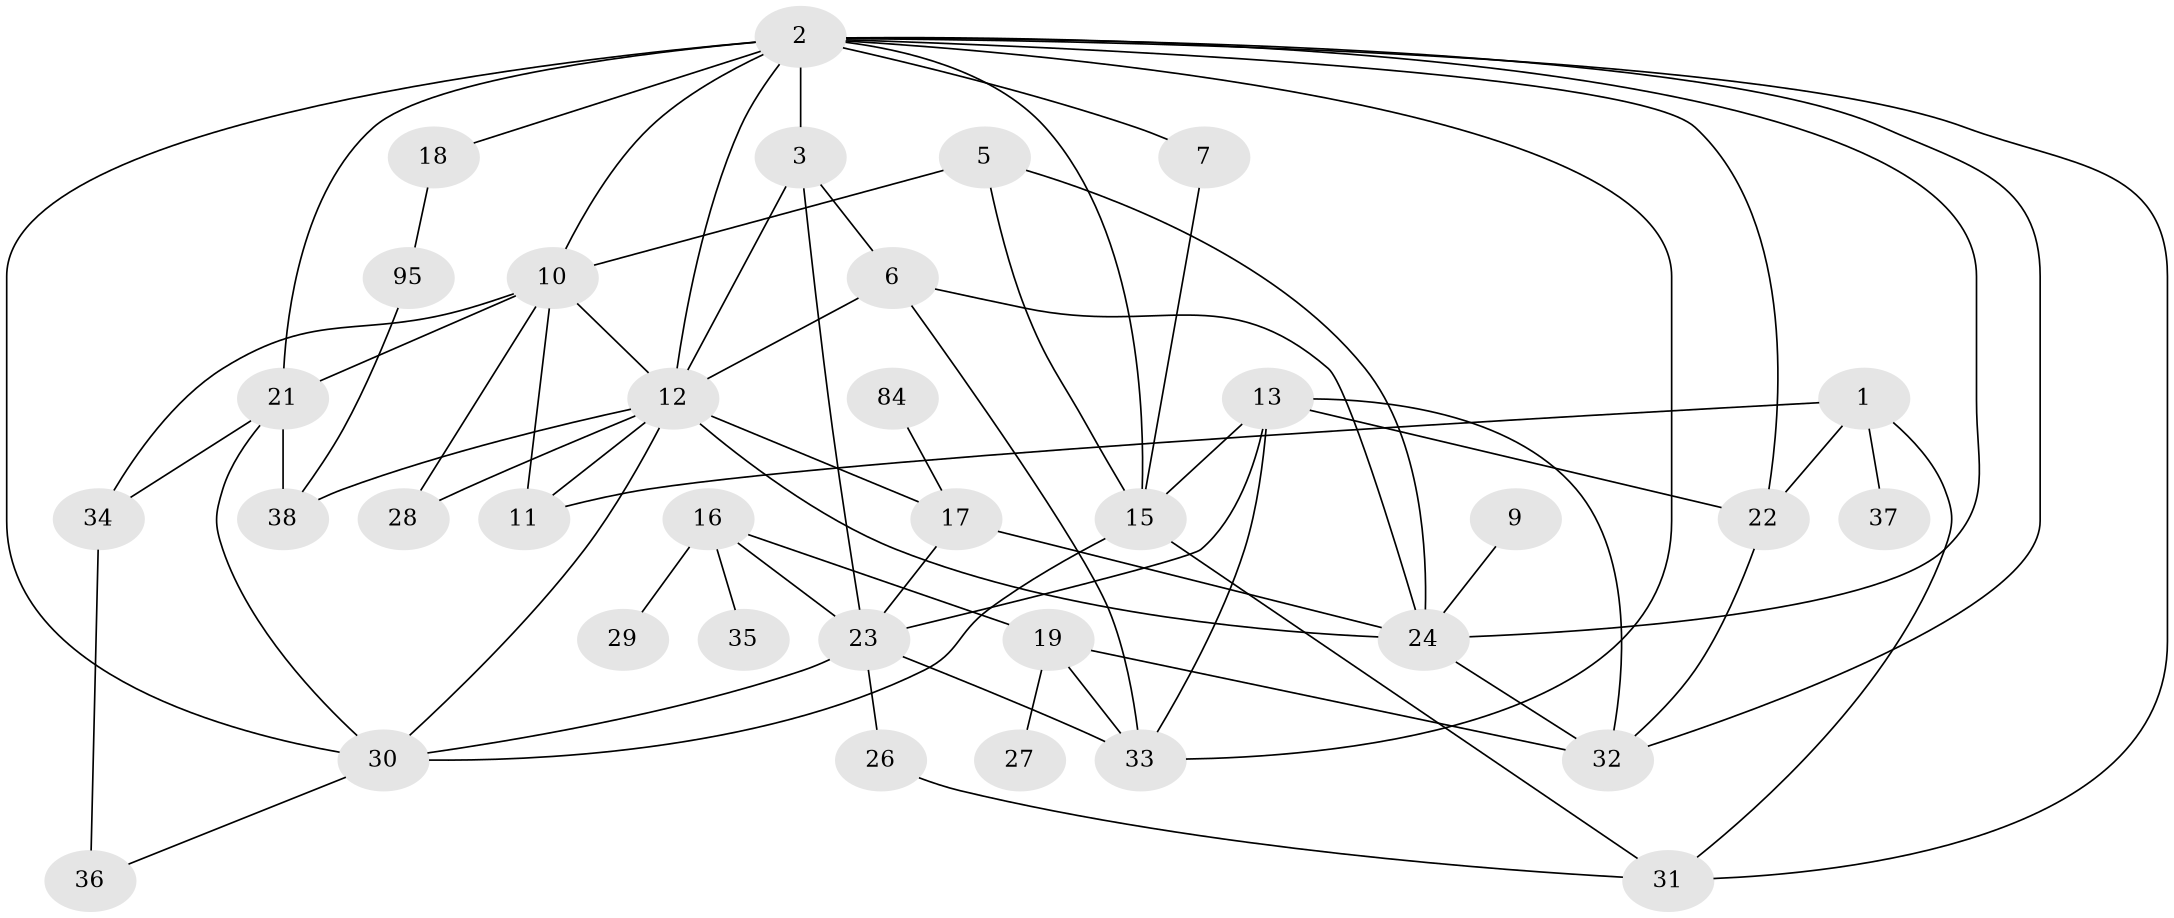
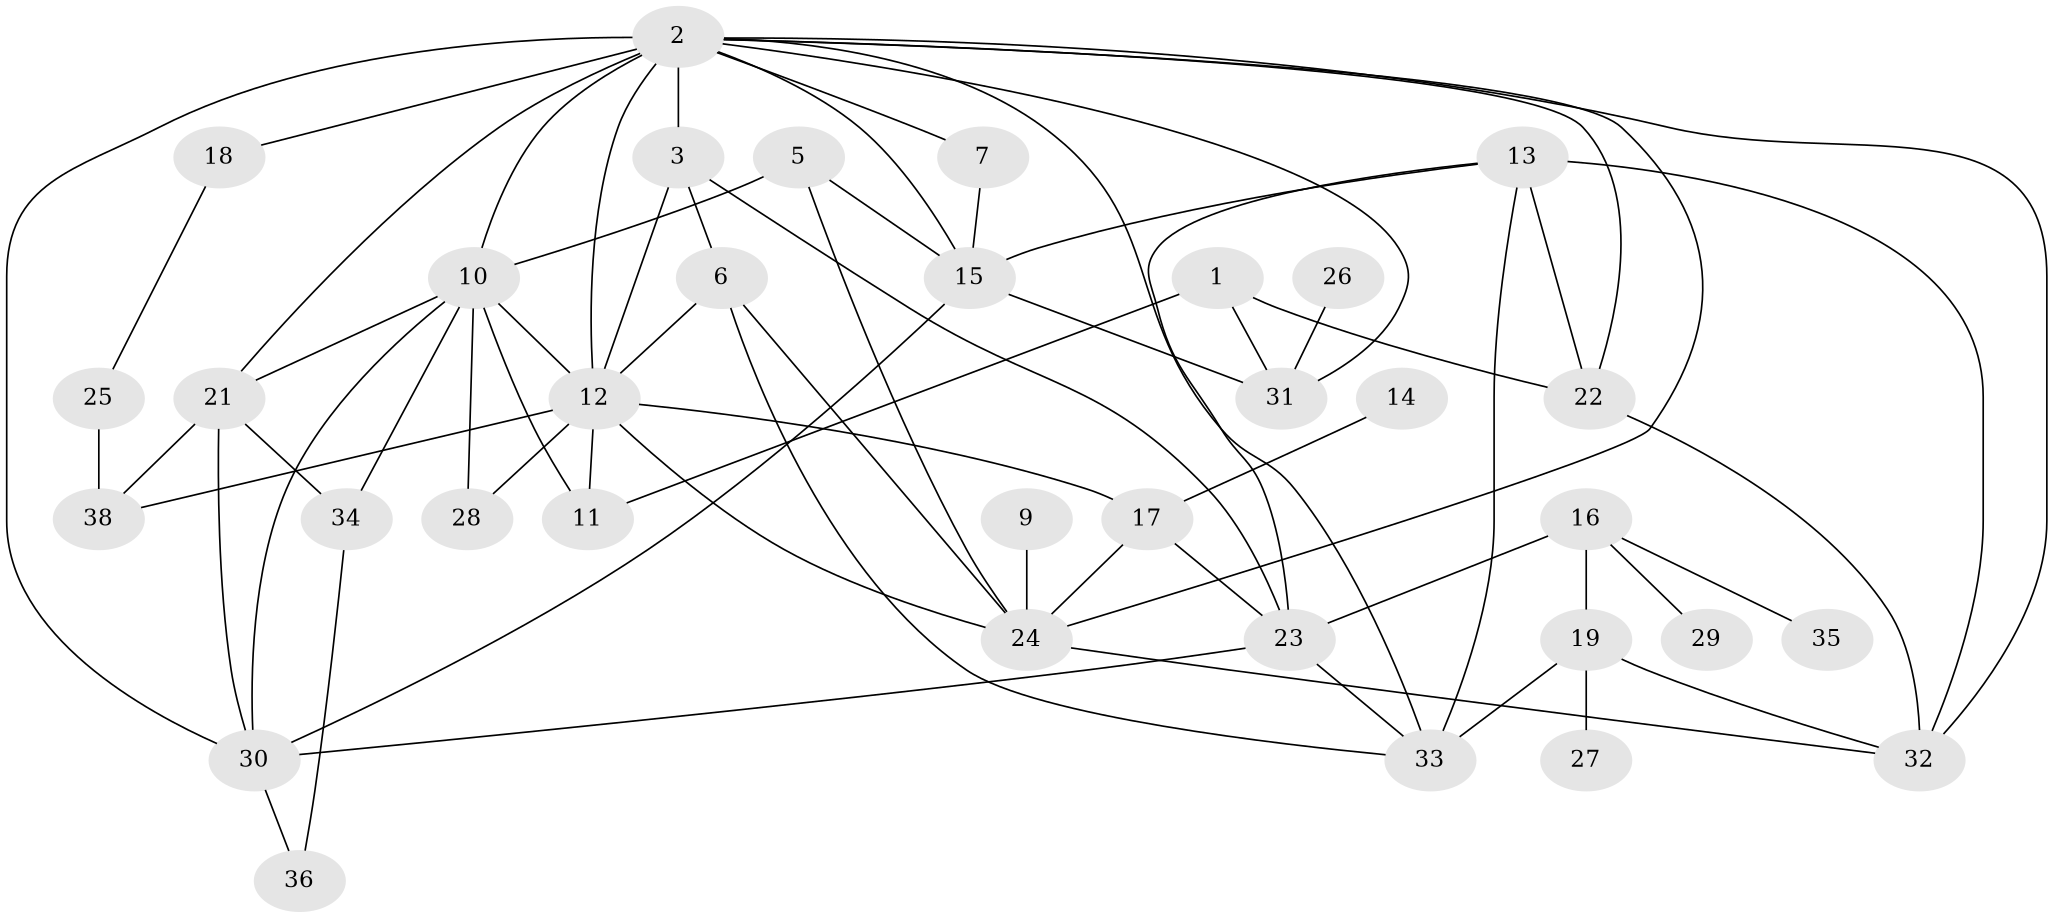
(409, 278) -> (99, 399)
(893, 399) -> (1402, 399)
(1884, 519) -> none
(549, 593) -> (287, 488)
(873, 703) -> none
